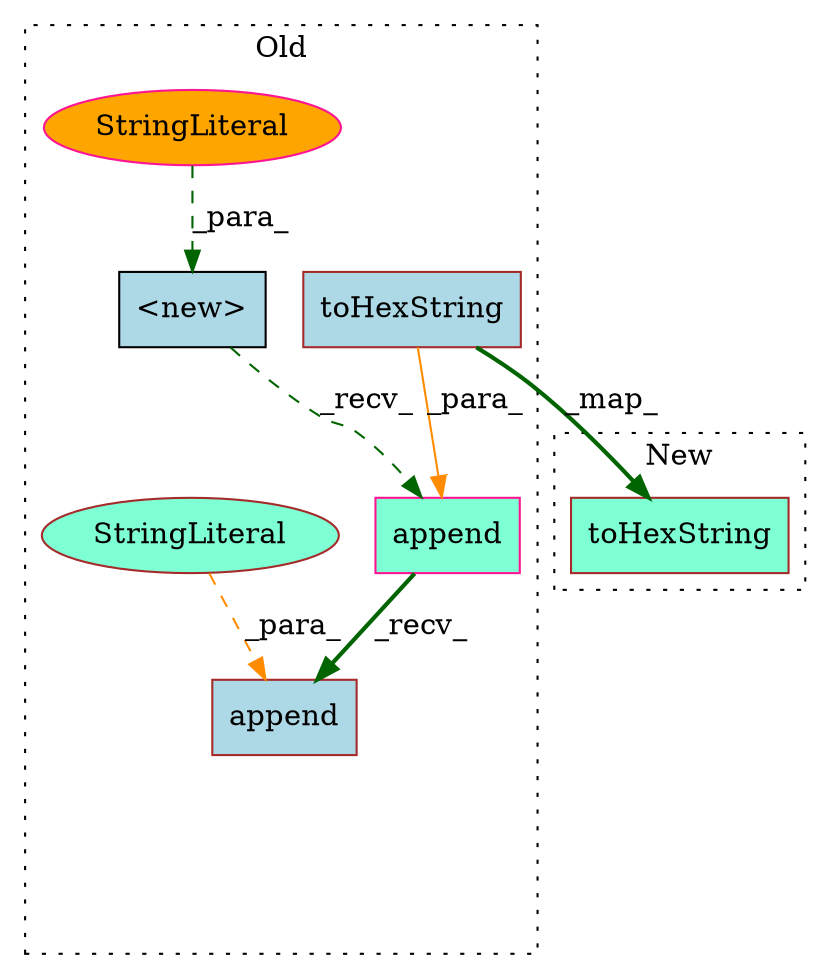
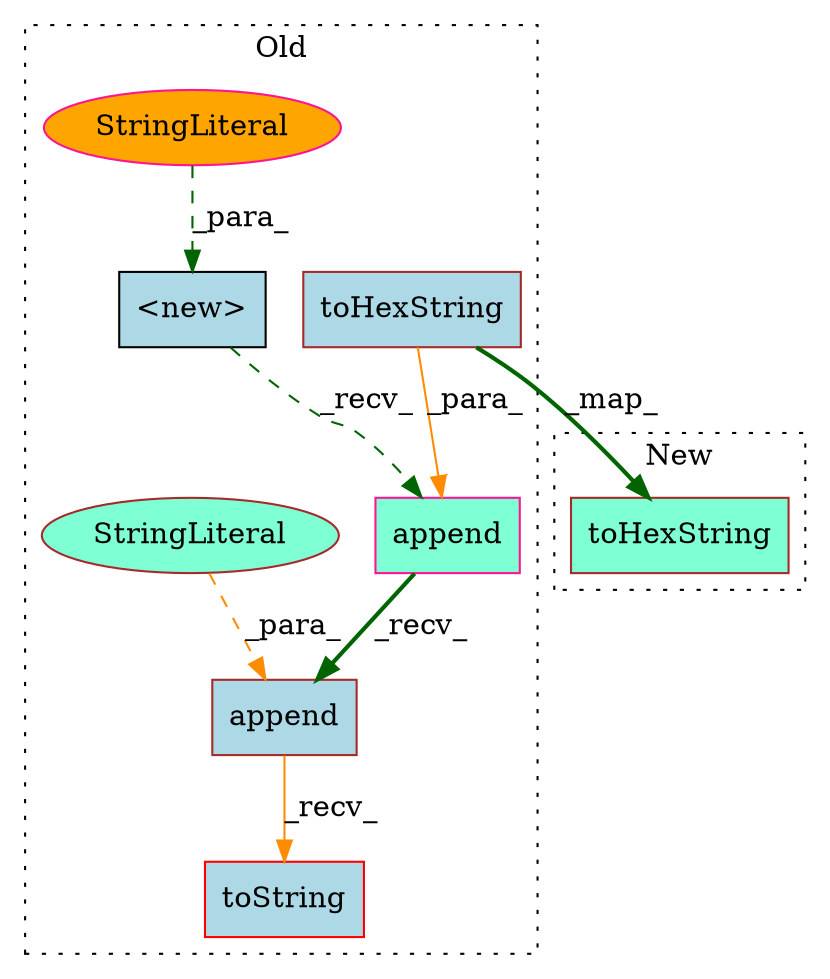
none -> (284, 899)
